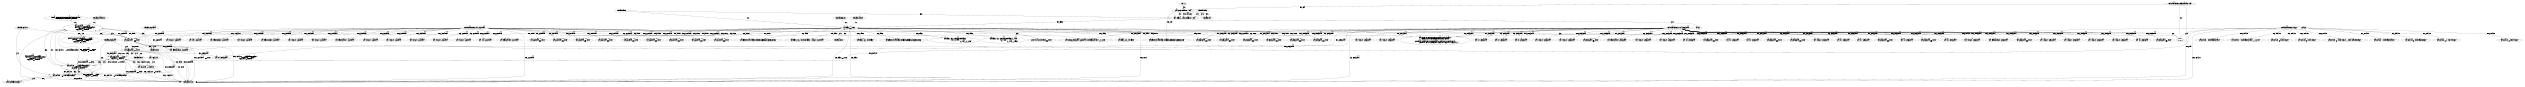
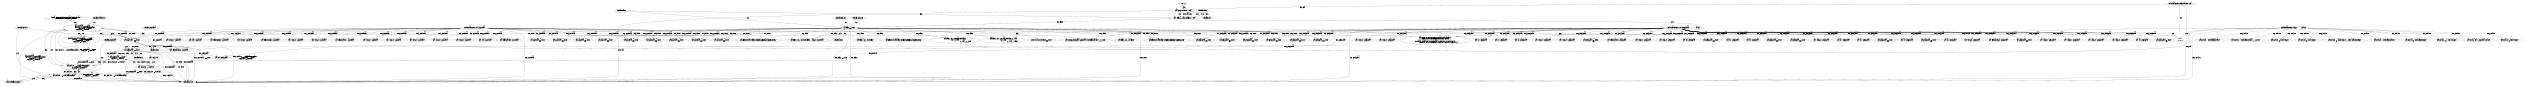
(858, 18) -> (858, 18)
(1167, 23) -> (660, 22)
none -> (2479, 40)
